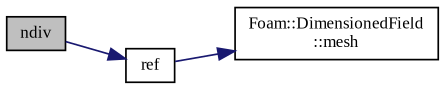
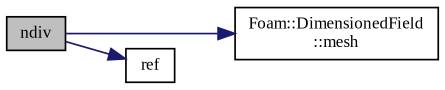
(197, 58) -> (142, 34)
